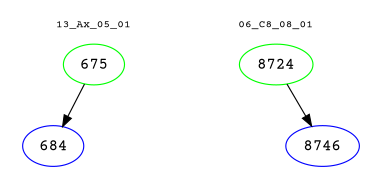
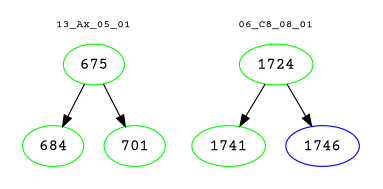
(276, 65) -> (276, 65)
(53, 146) -> (53, 146)
none -> (135, 146)
none -> (229, 146)
(323, 146) -> (323, 146)
